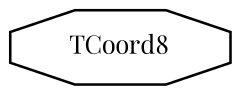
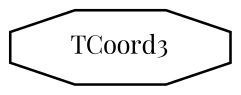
(120, 47) -> (120, 47)
